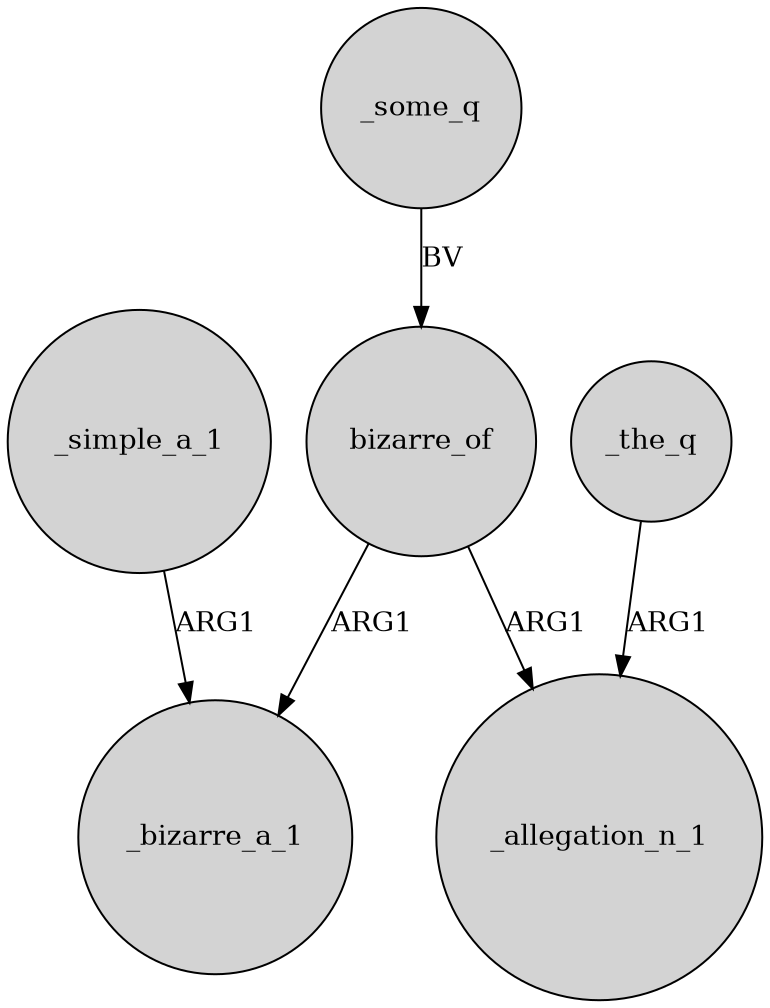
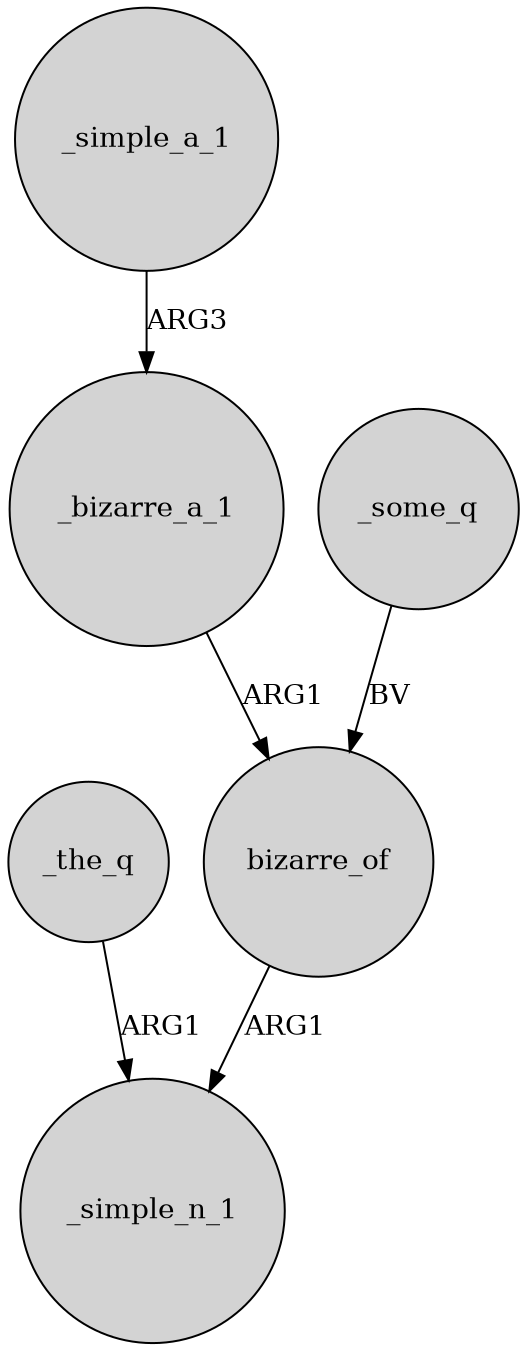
(328, 620) -> (233, 686)
(216, 624) -> (188, 322)
(599, 837) -> (153, 1211)
